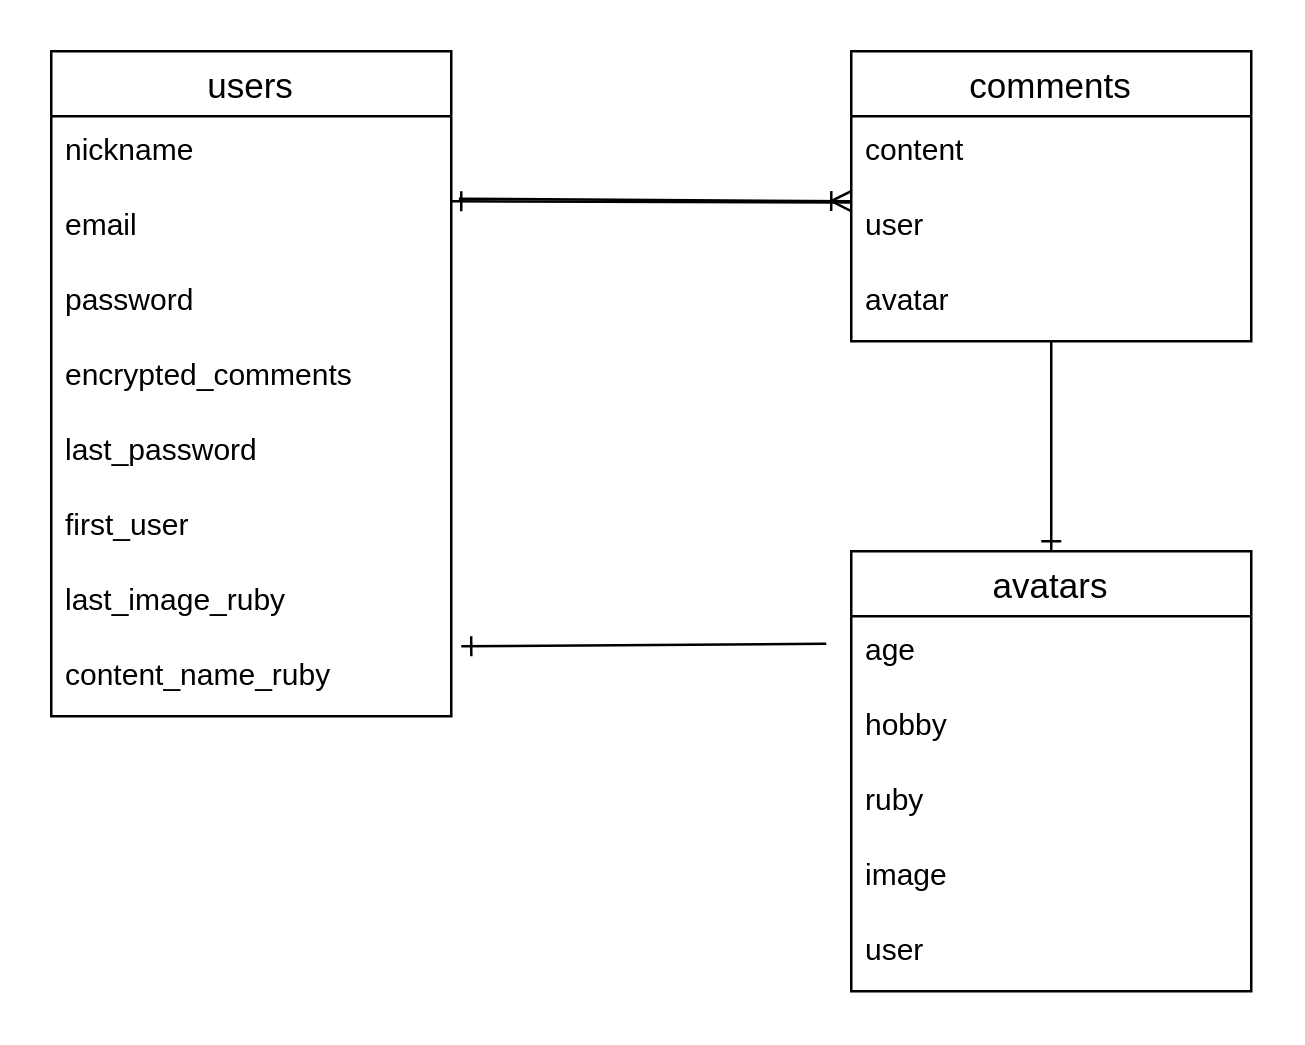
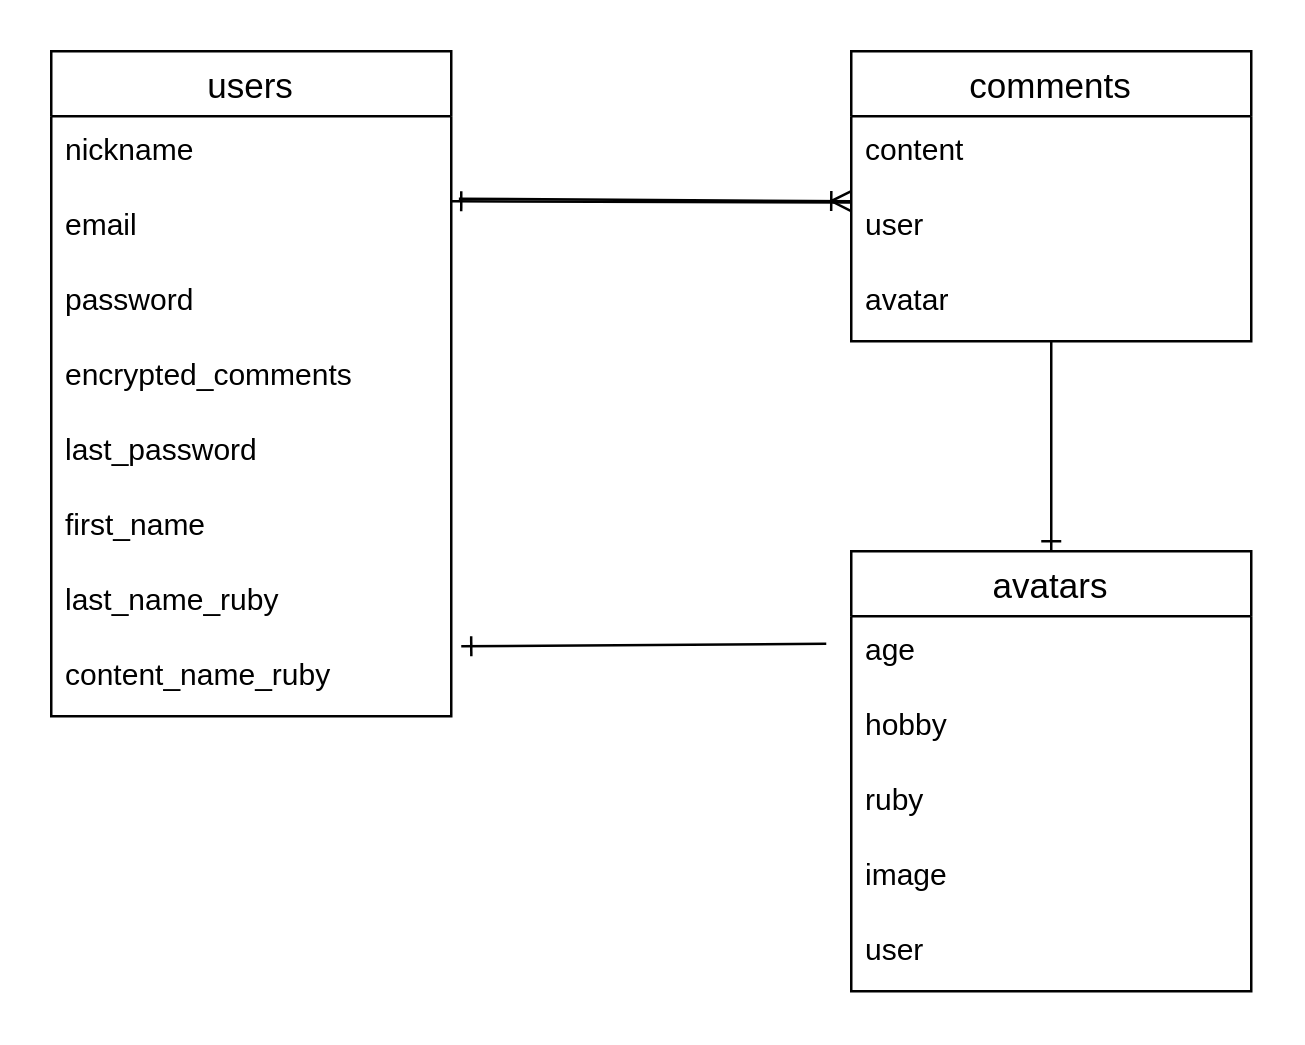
(145, 525) -> (145, 525)
(183, 600) -> (179, 600)
